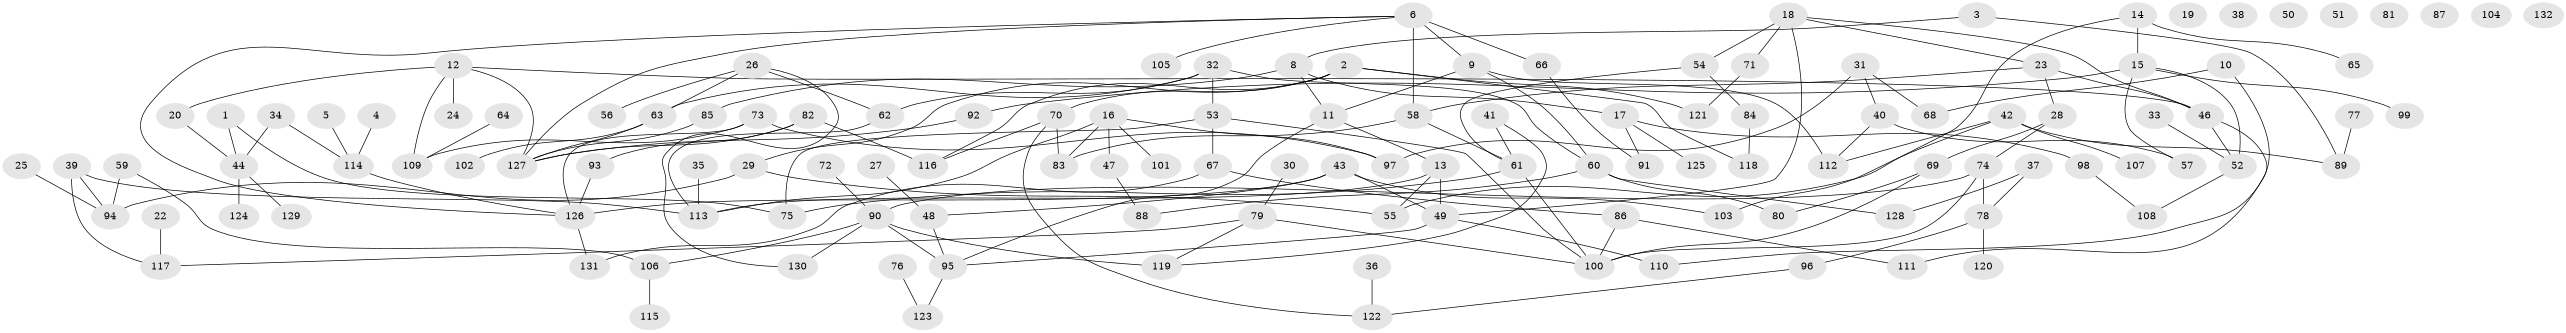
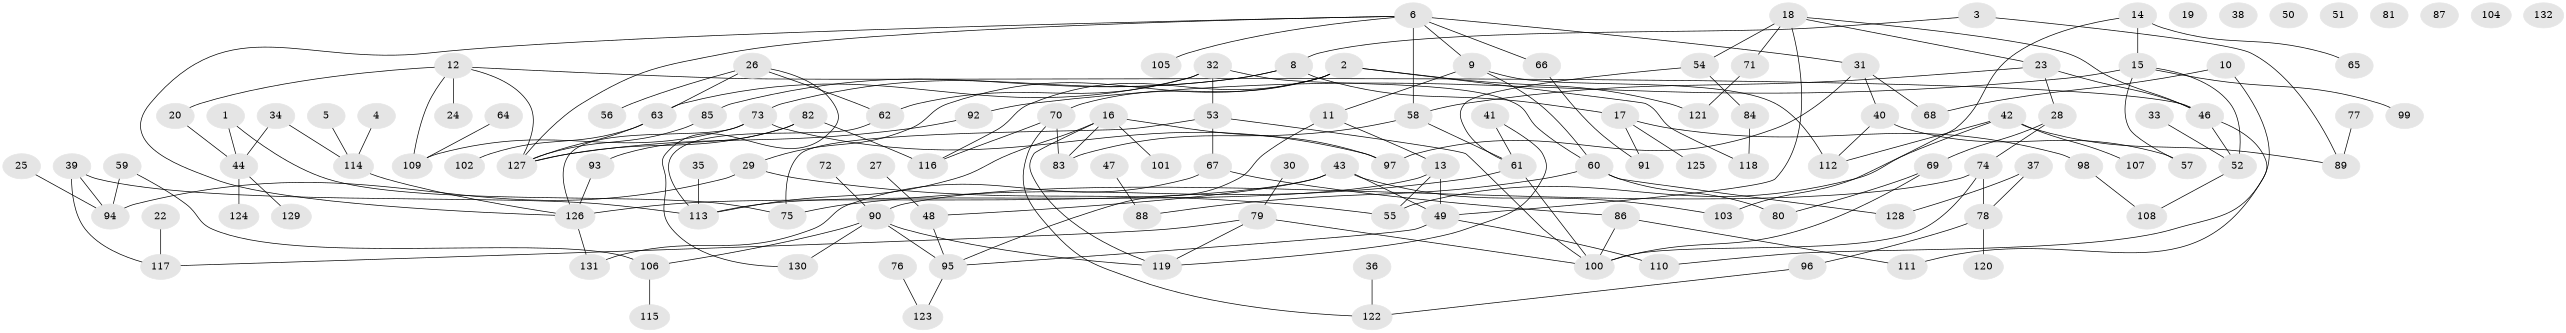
none -> (1637, 38)
(1311, 91) -> (1023, 83)
(1109, 142) -> (1037, 184)
